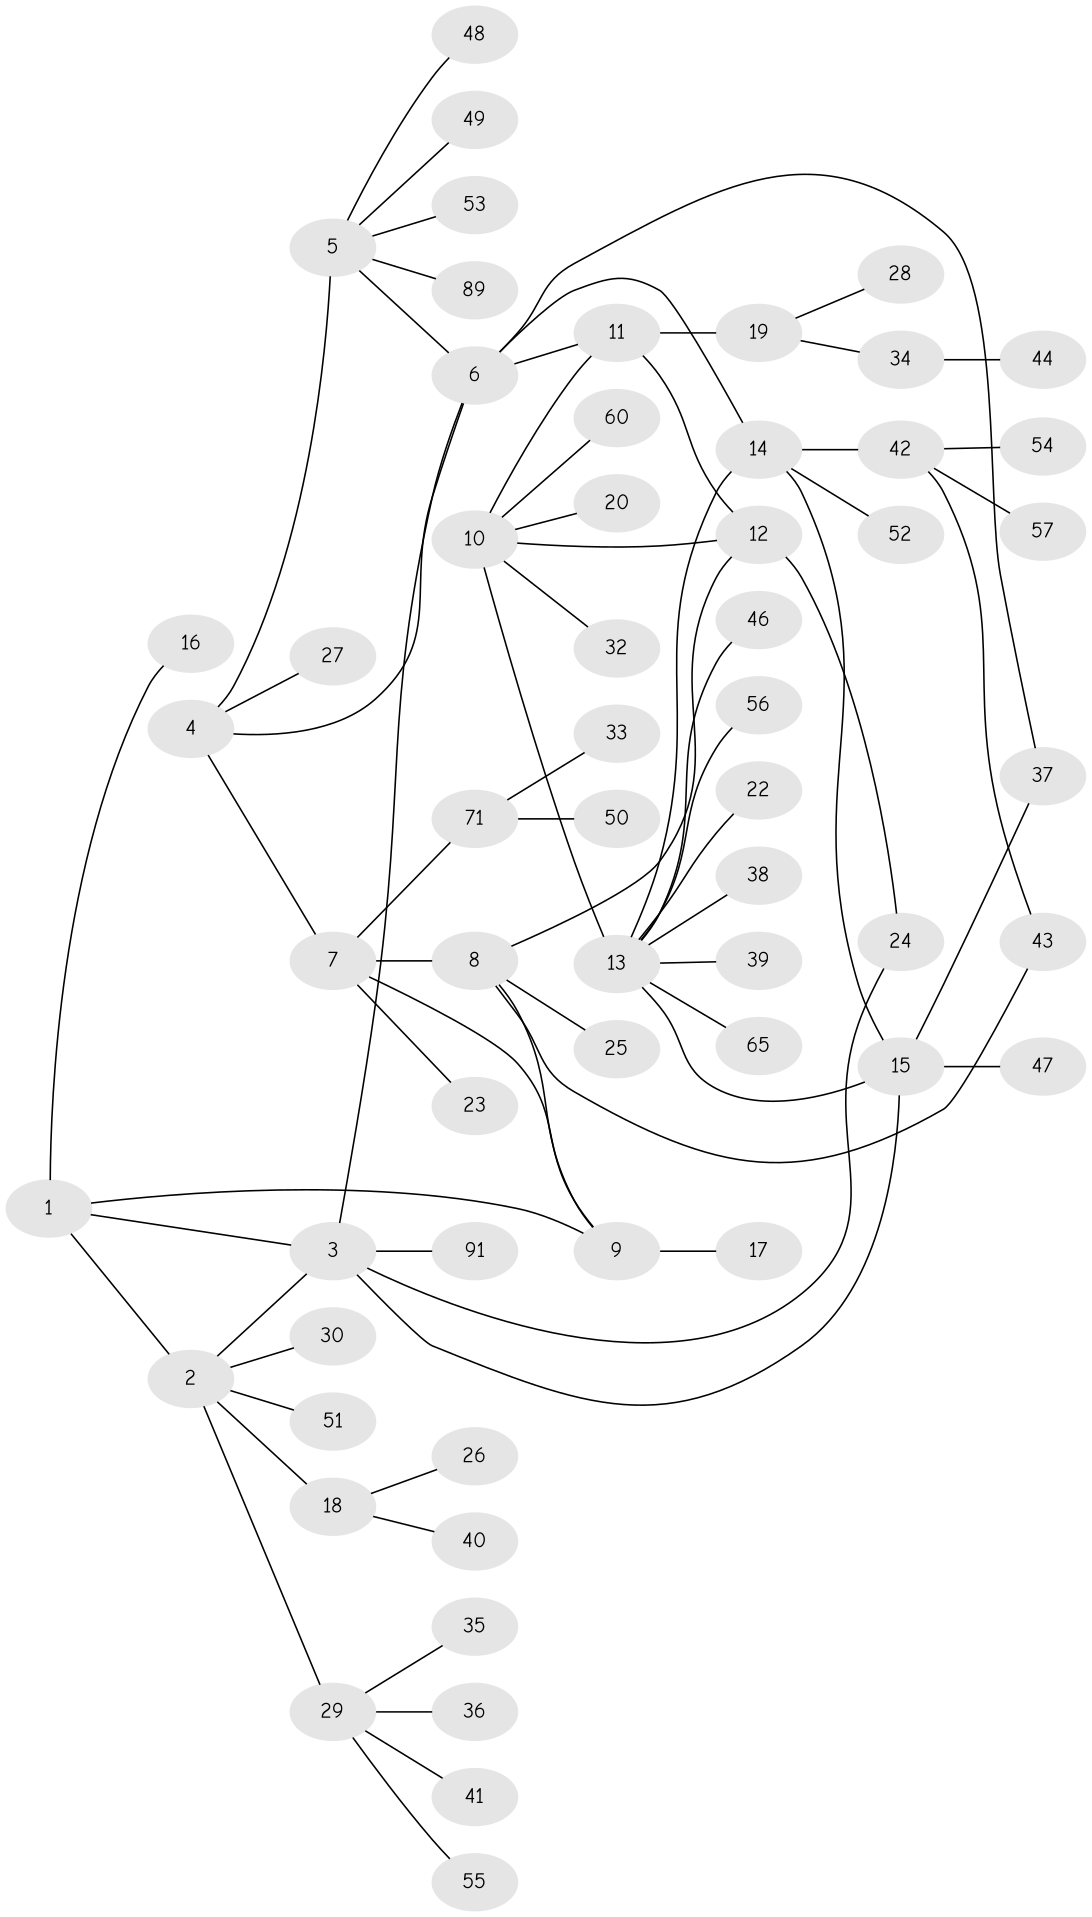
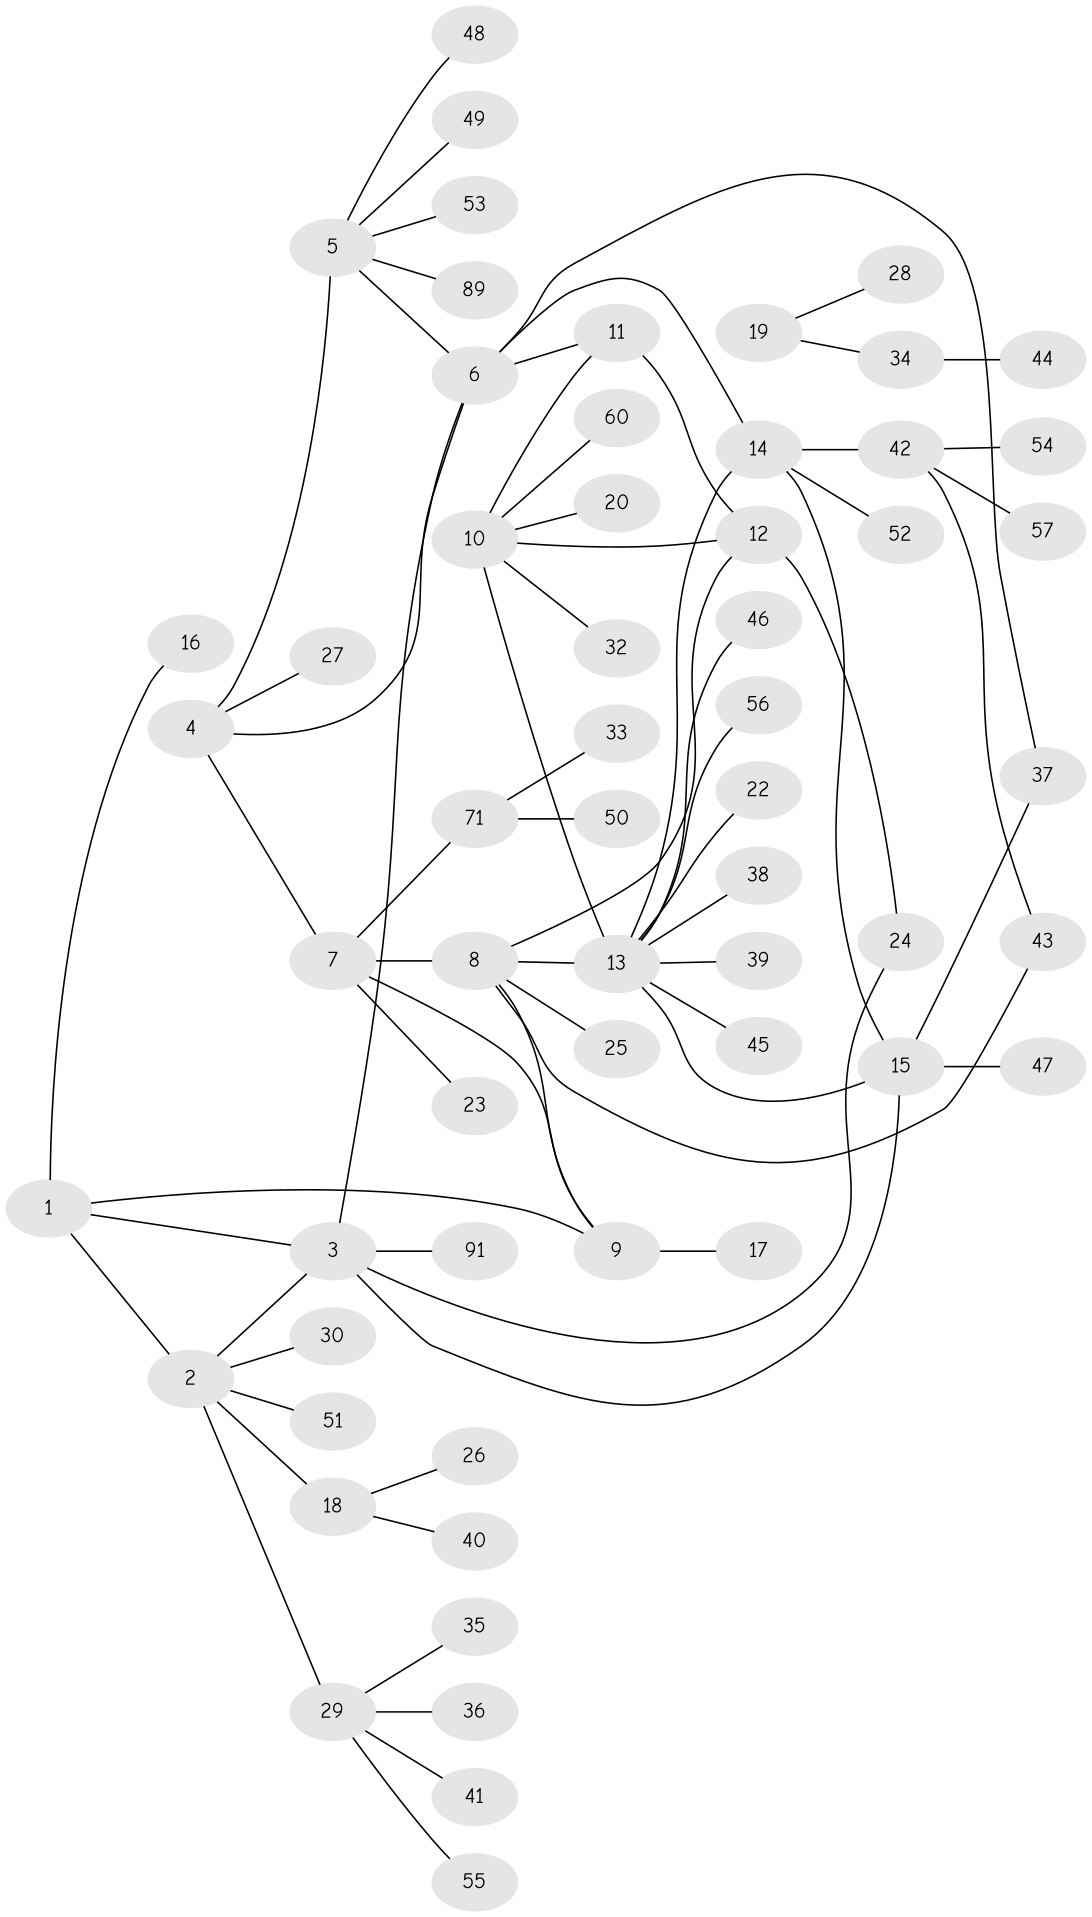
(678, 333) -> none
none -> (546, 962)
(759, 1046) -> (759, 1046)
